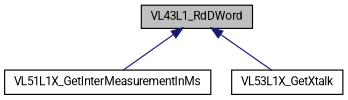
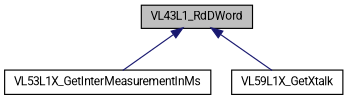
(108, 82) -> (108, 82)
(287, 82) -> (287, 82)
